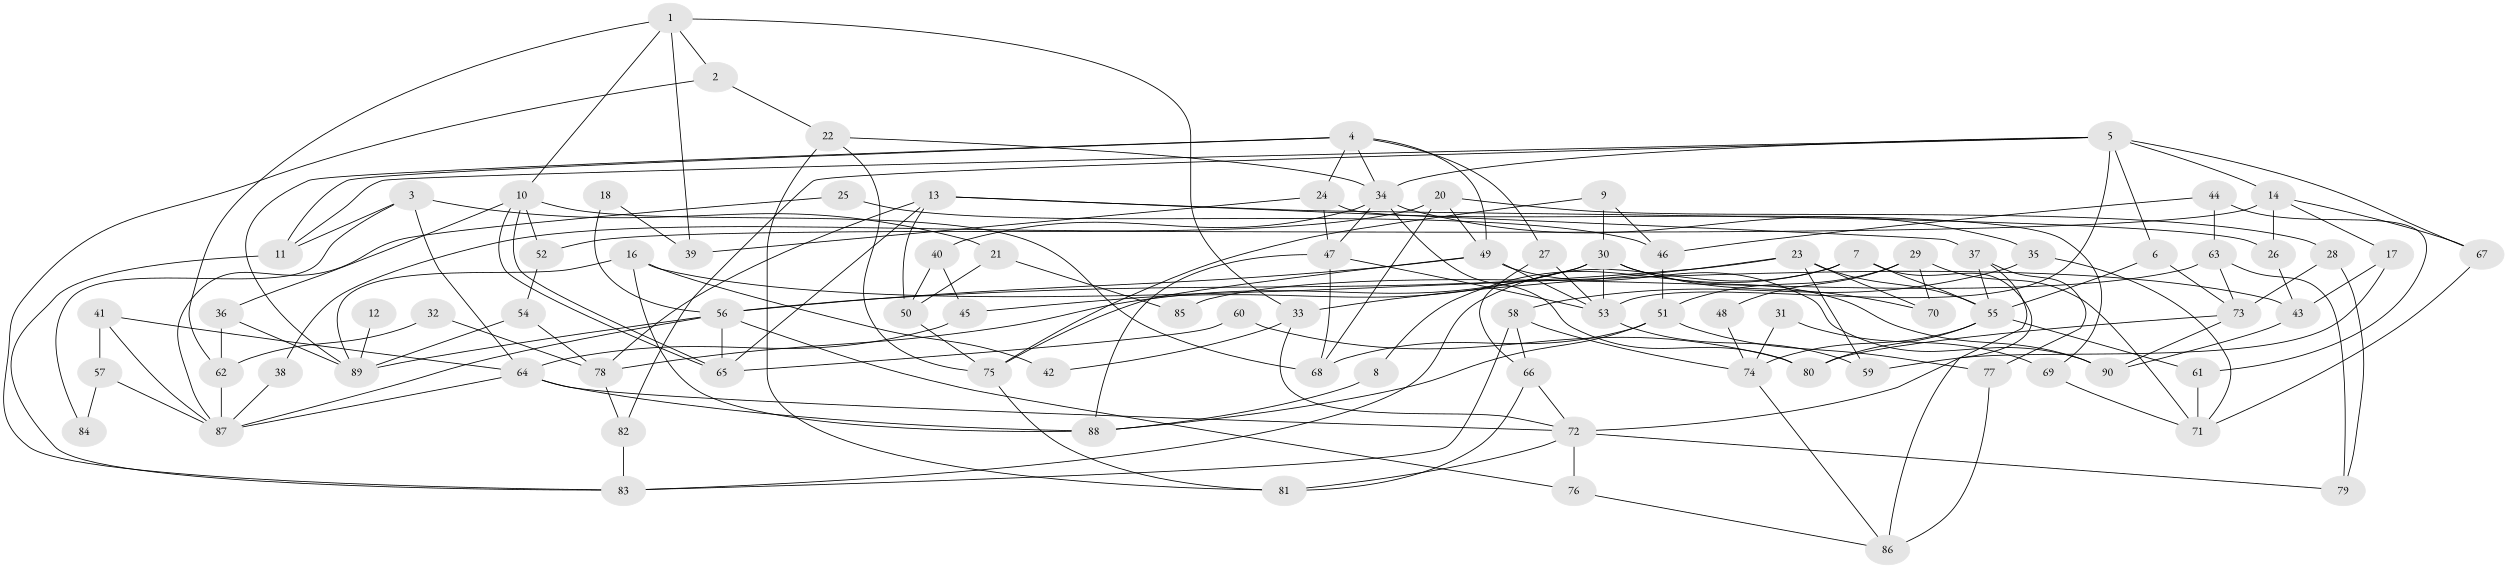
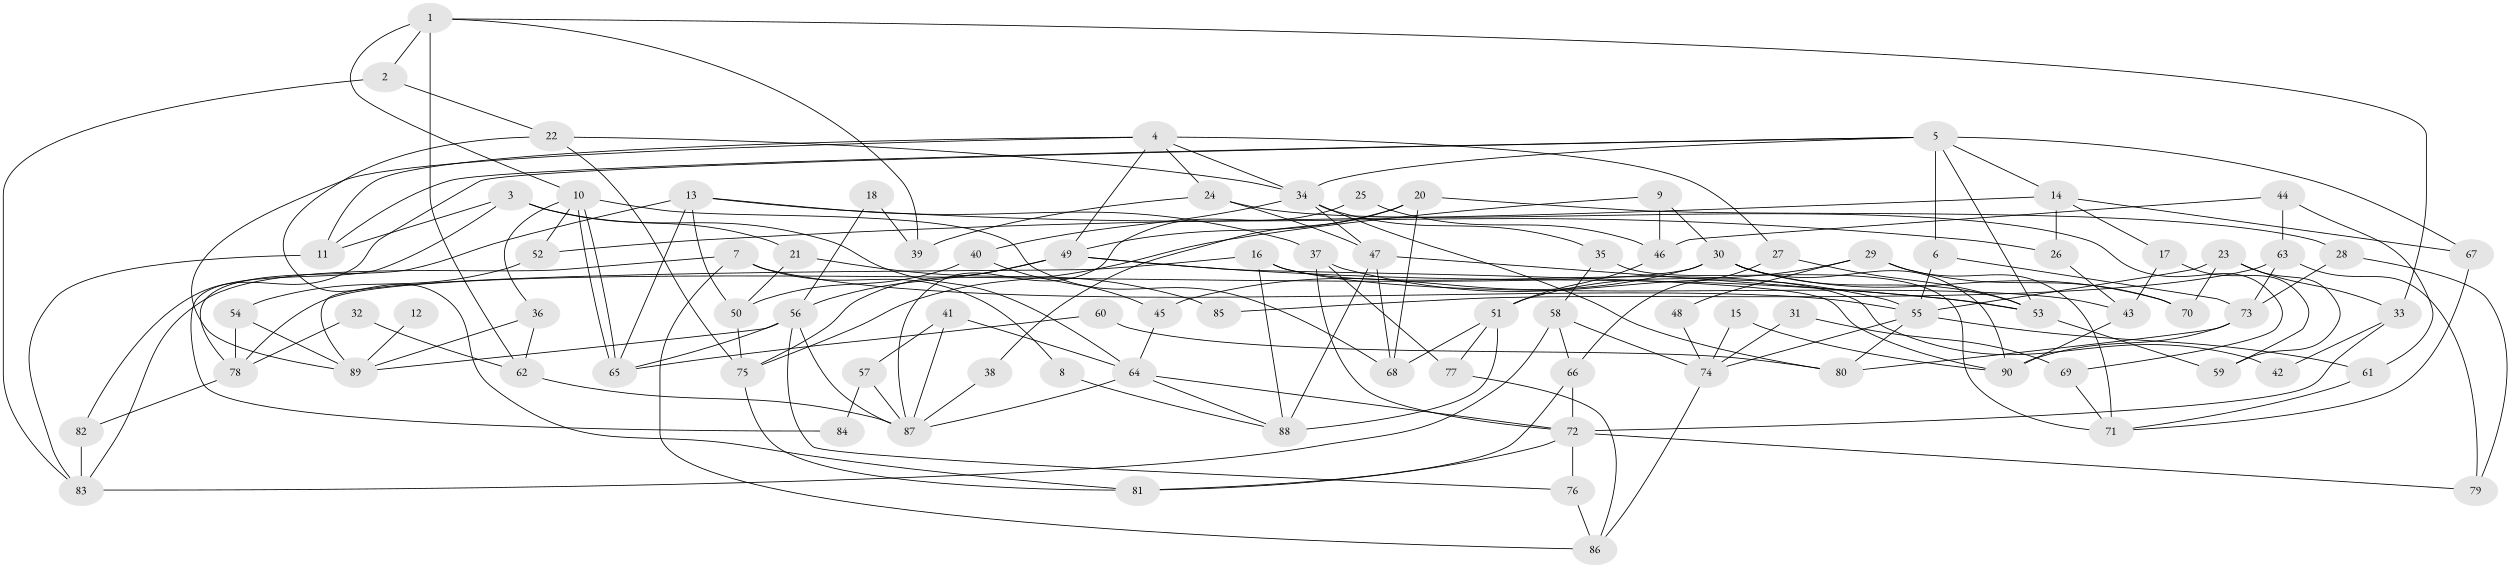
(1183, 288) -> none
none -> (1736, 314)
